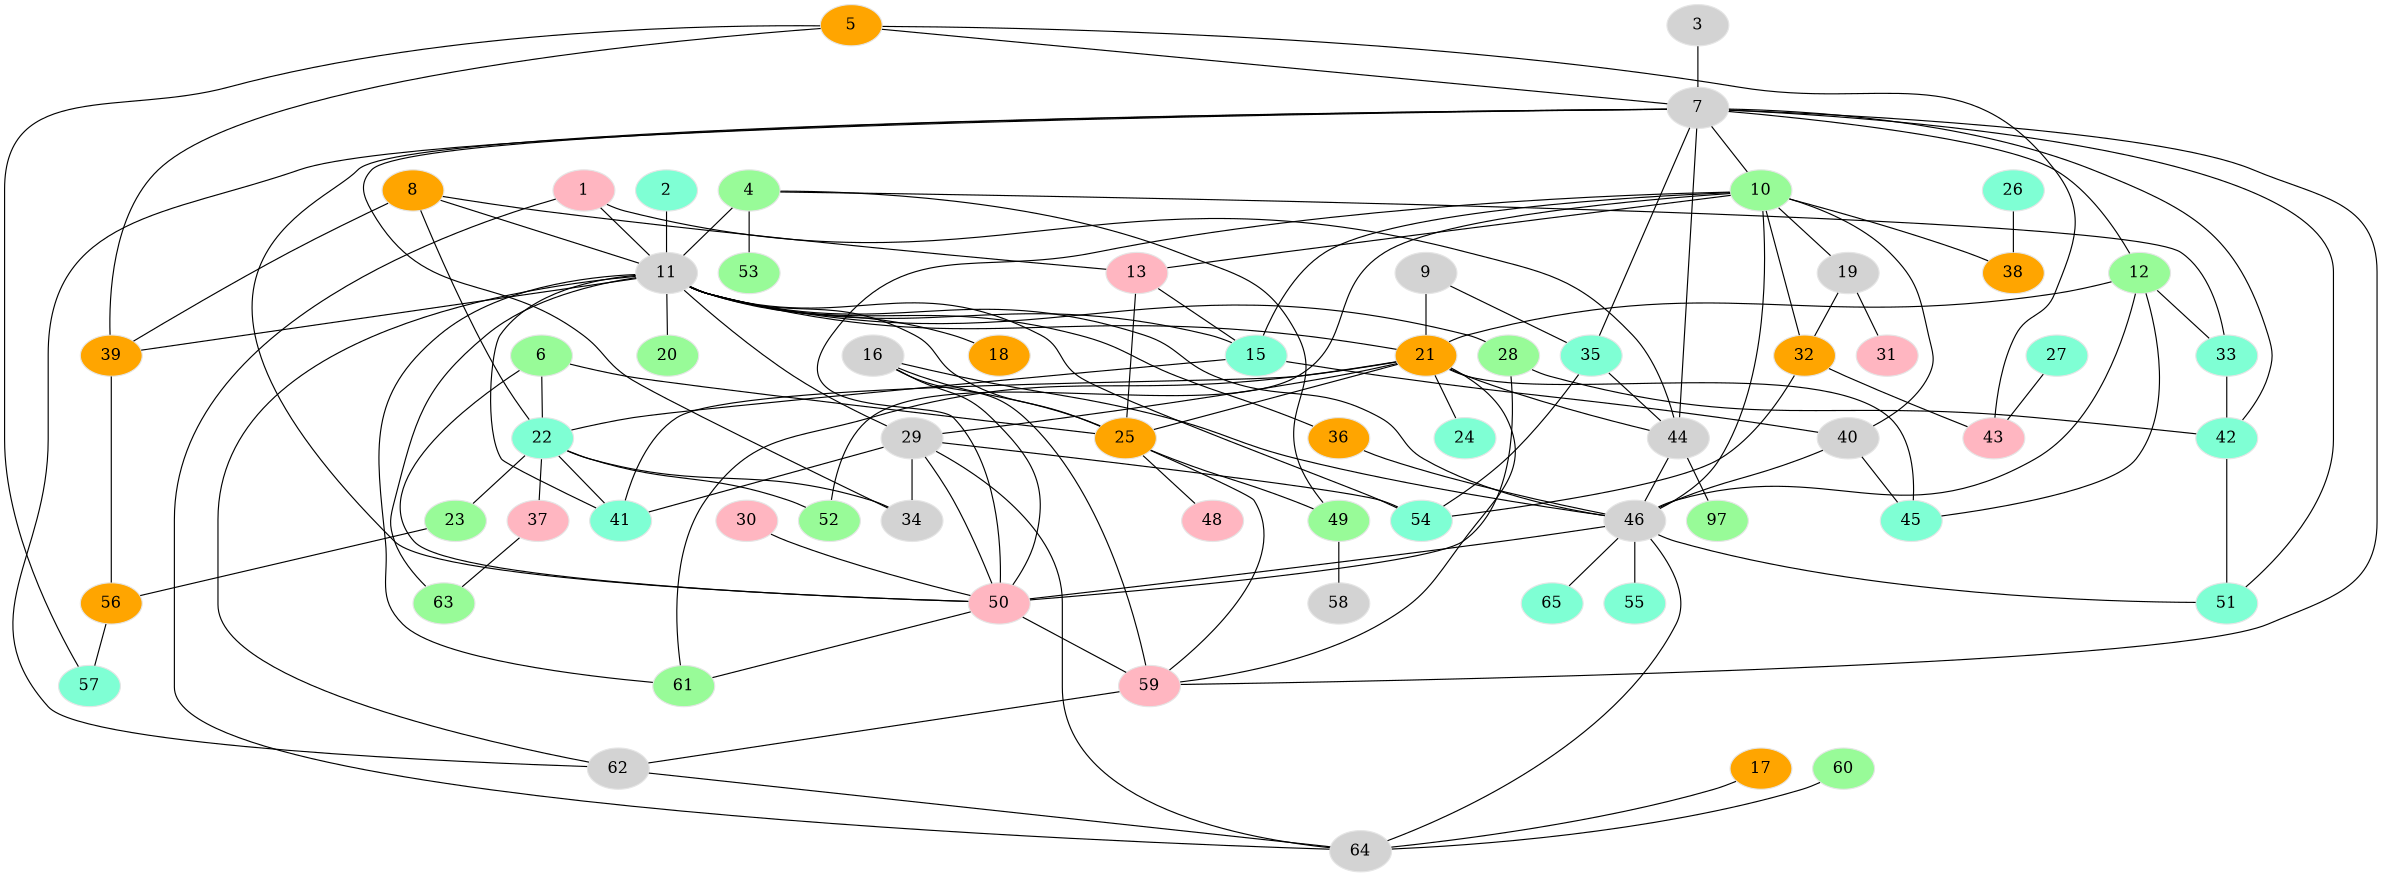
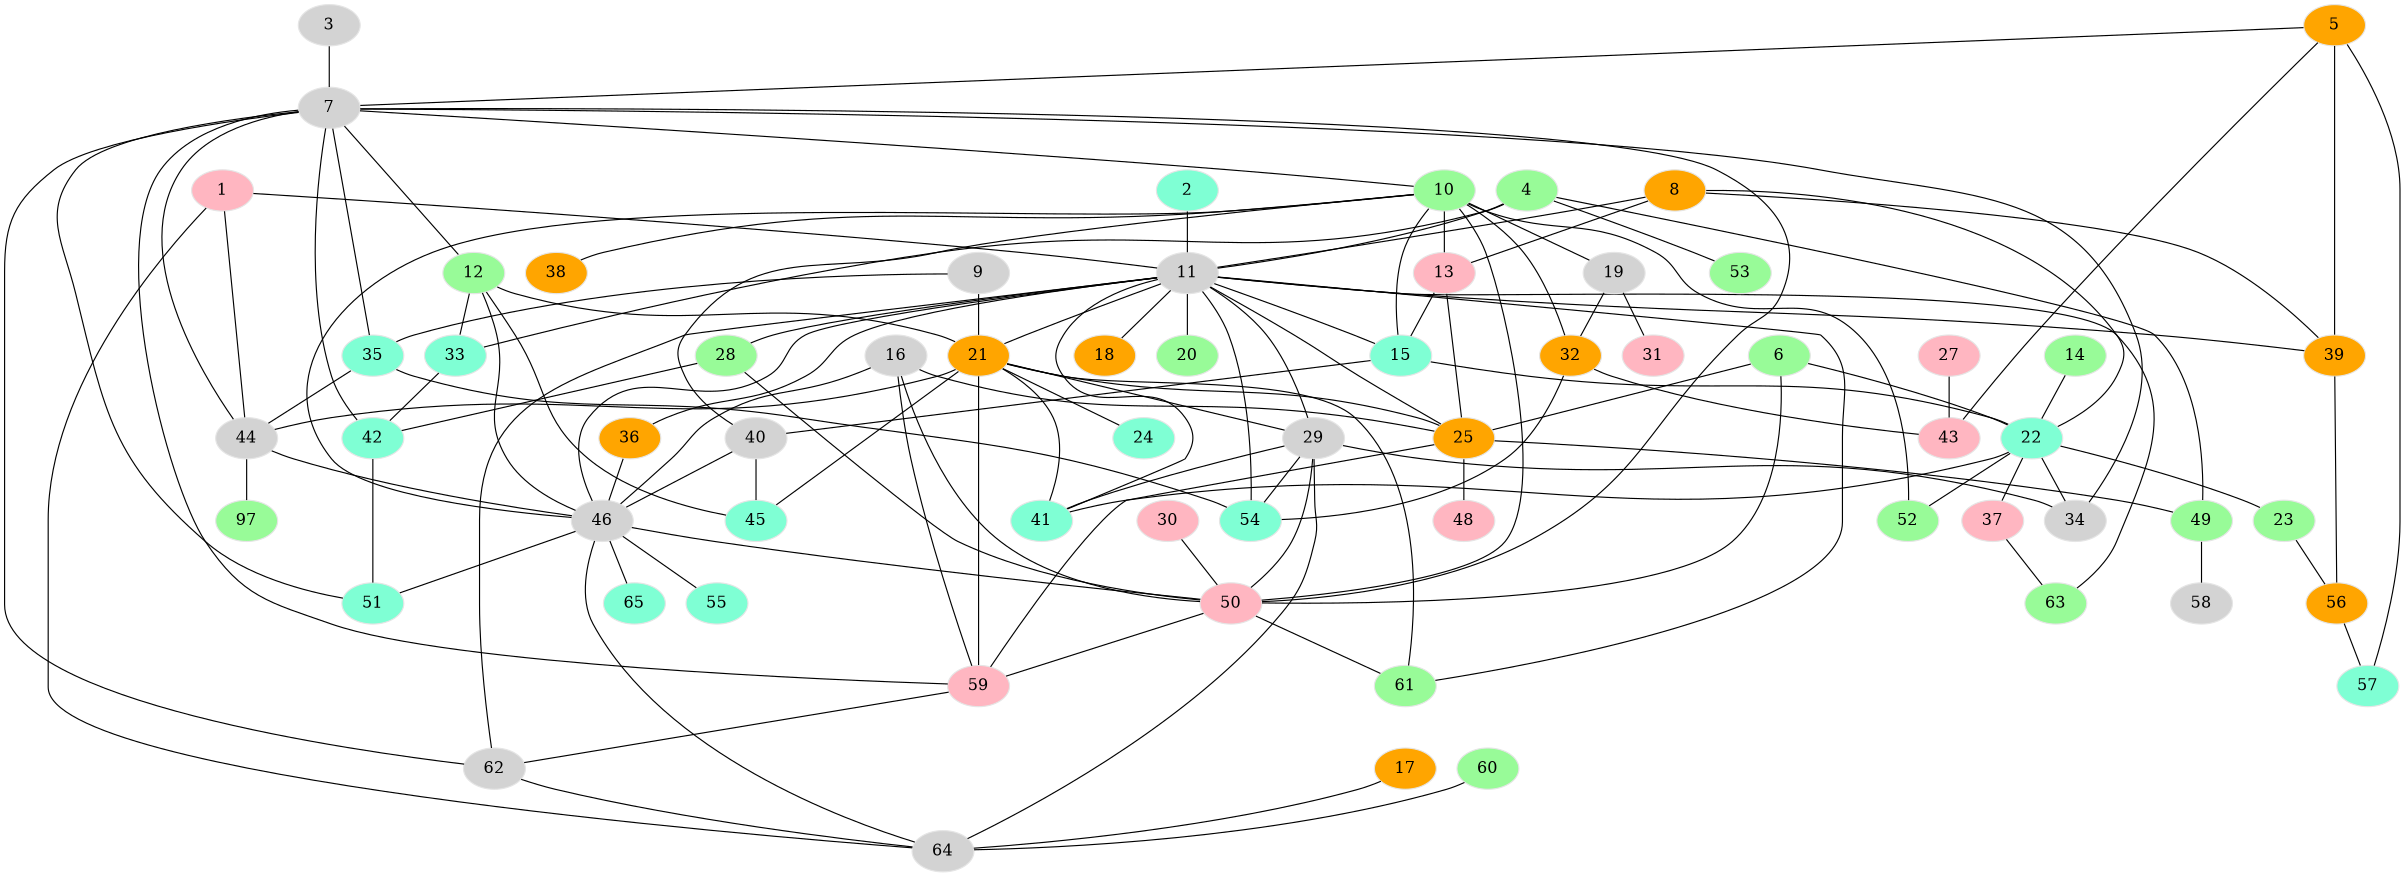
(2013, 190) -> none
(2057, 356) -> (1949, 356)
none -> (2075, 356)
